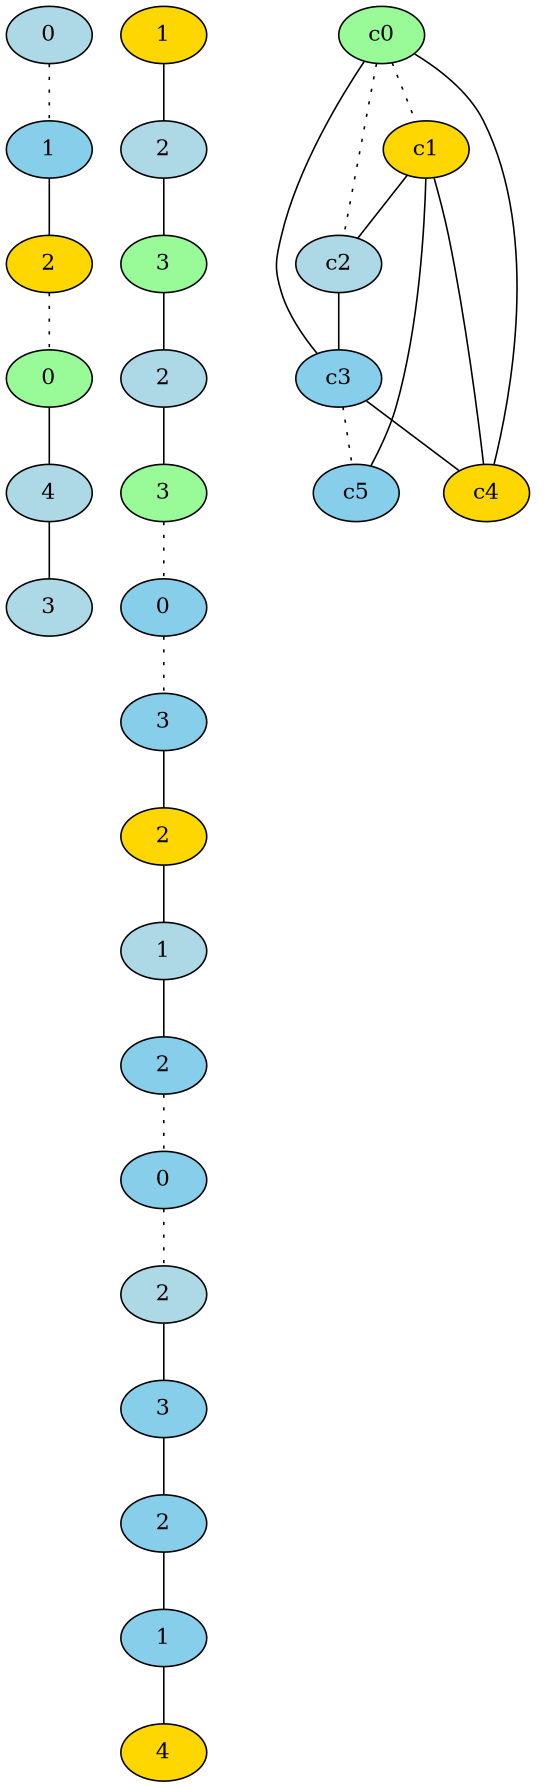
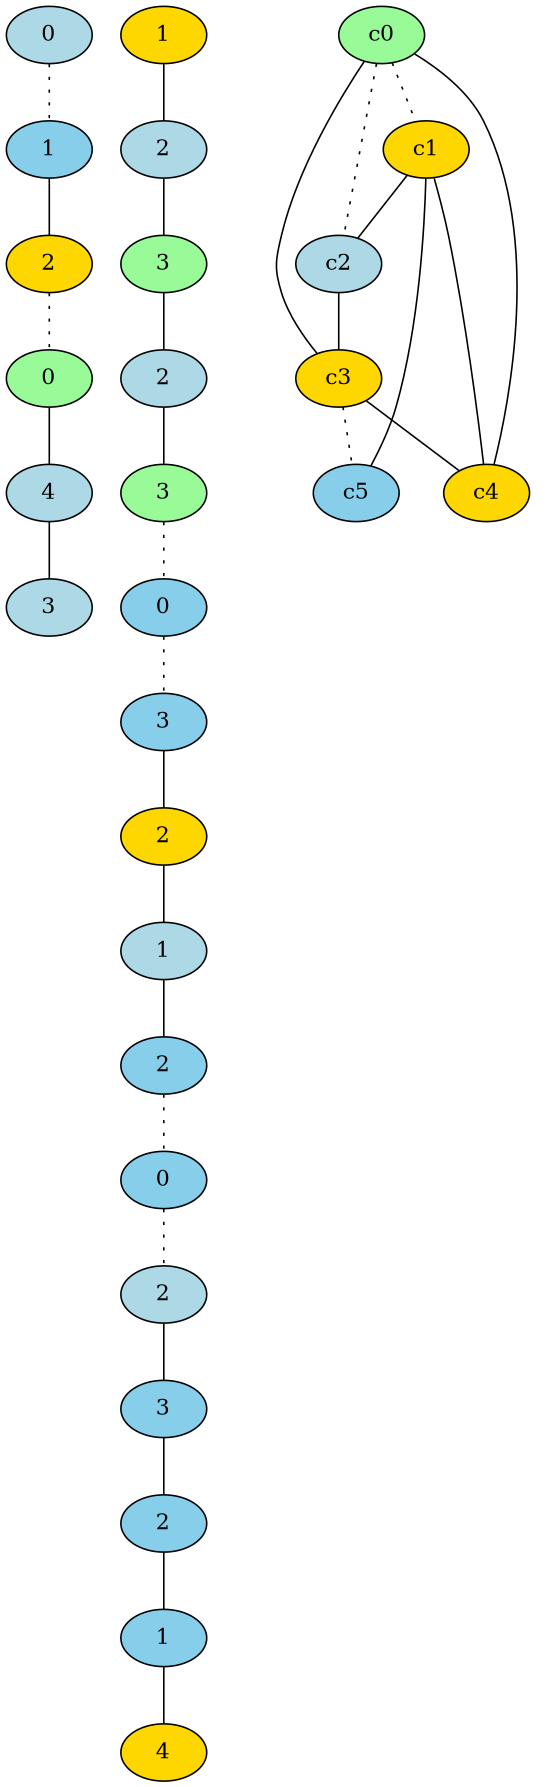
(339, 378) -> (339, 378)
